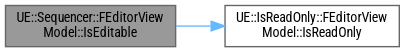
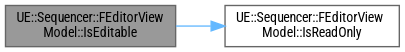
(312, 26) -> (312, 26)
